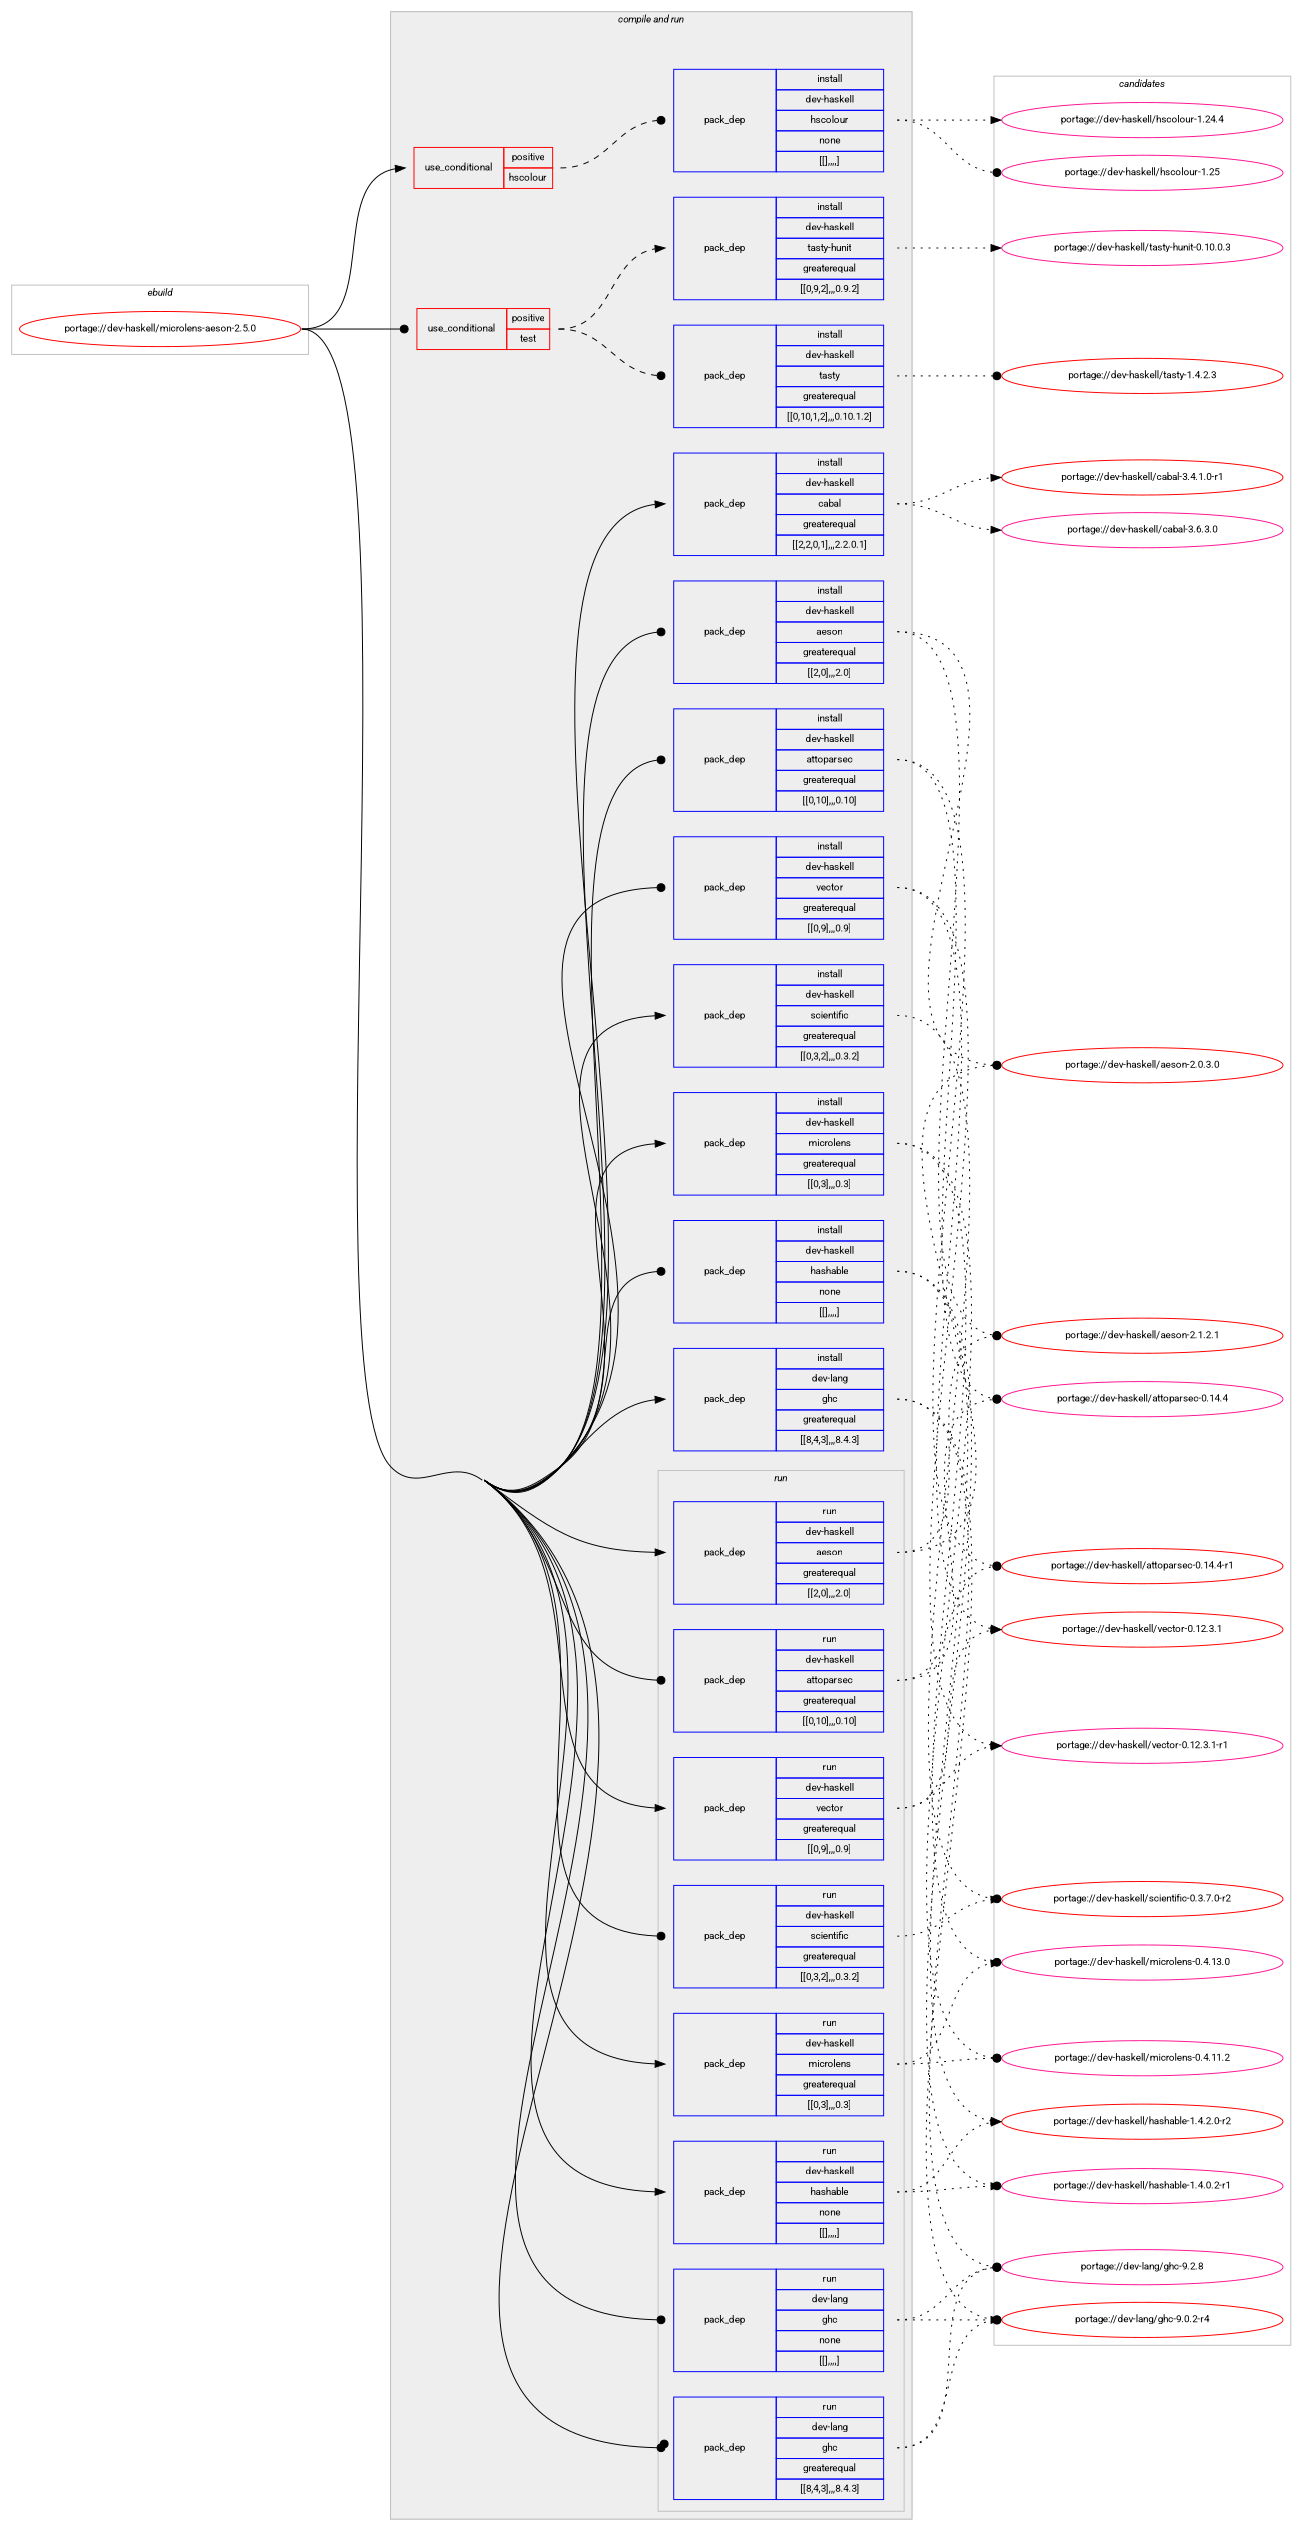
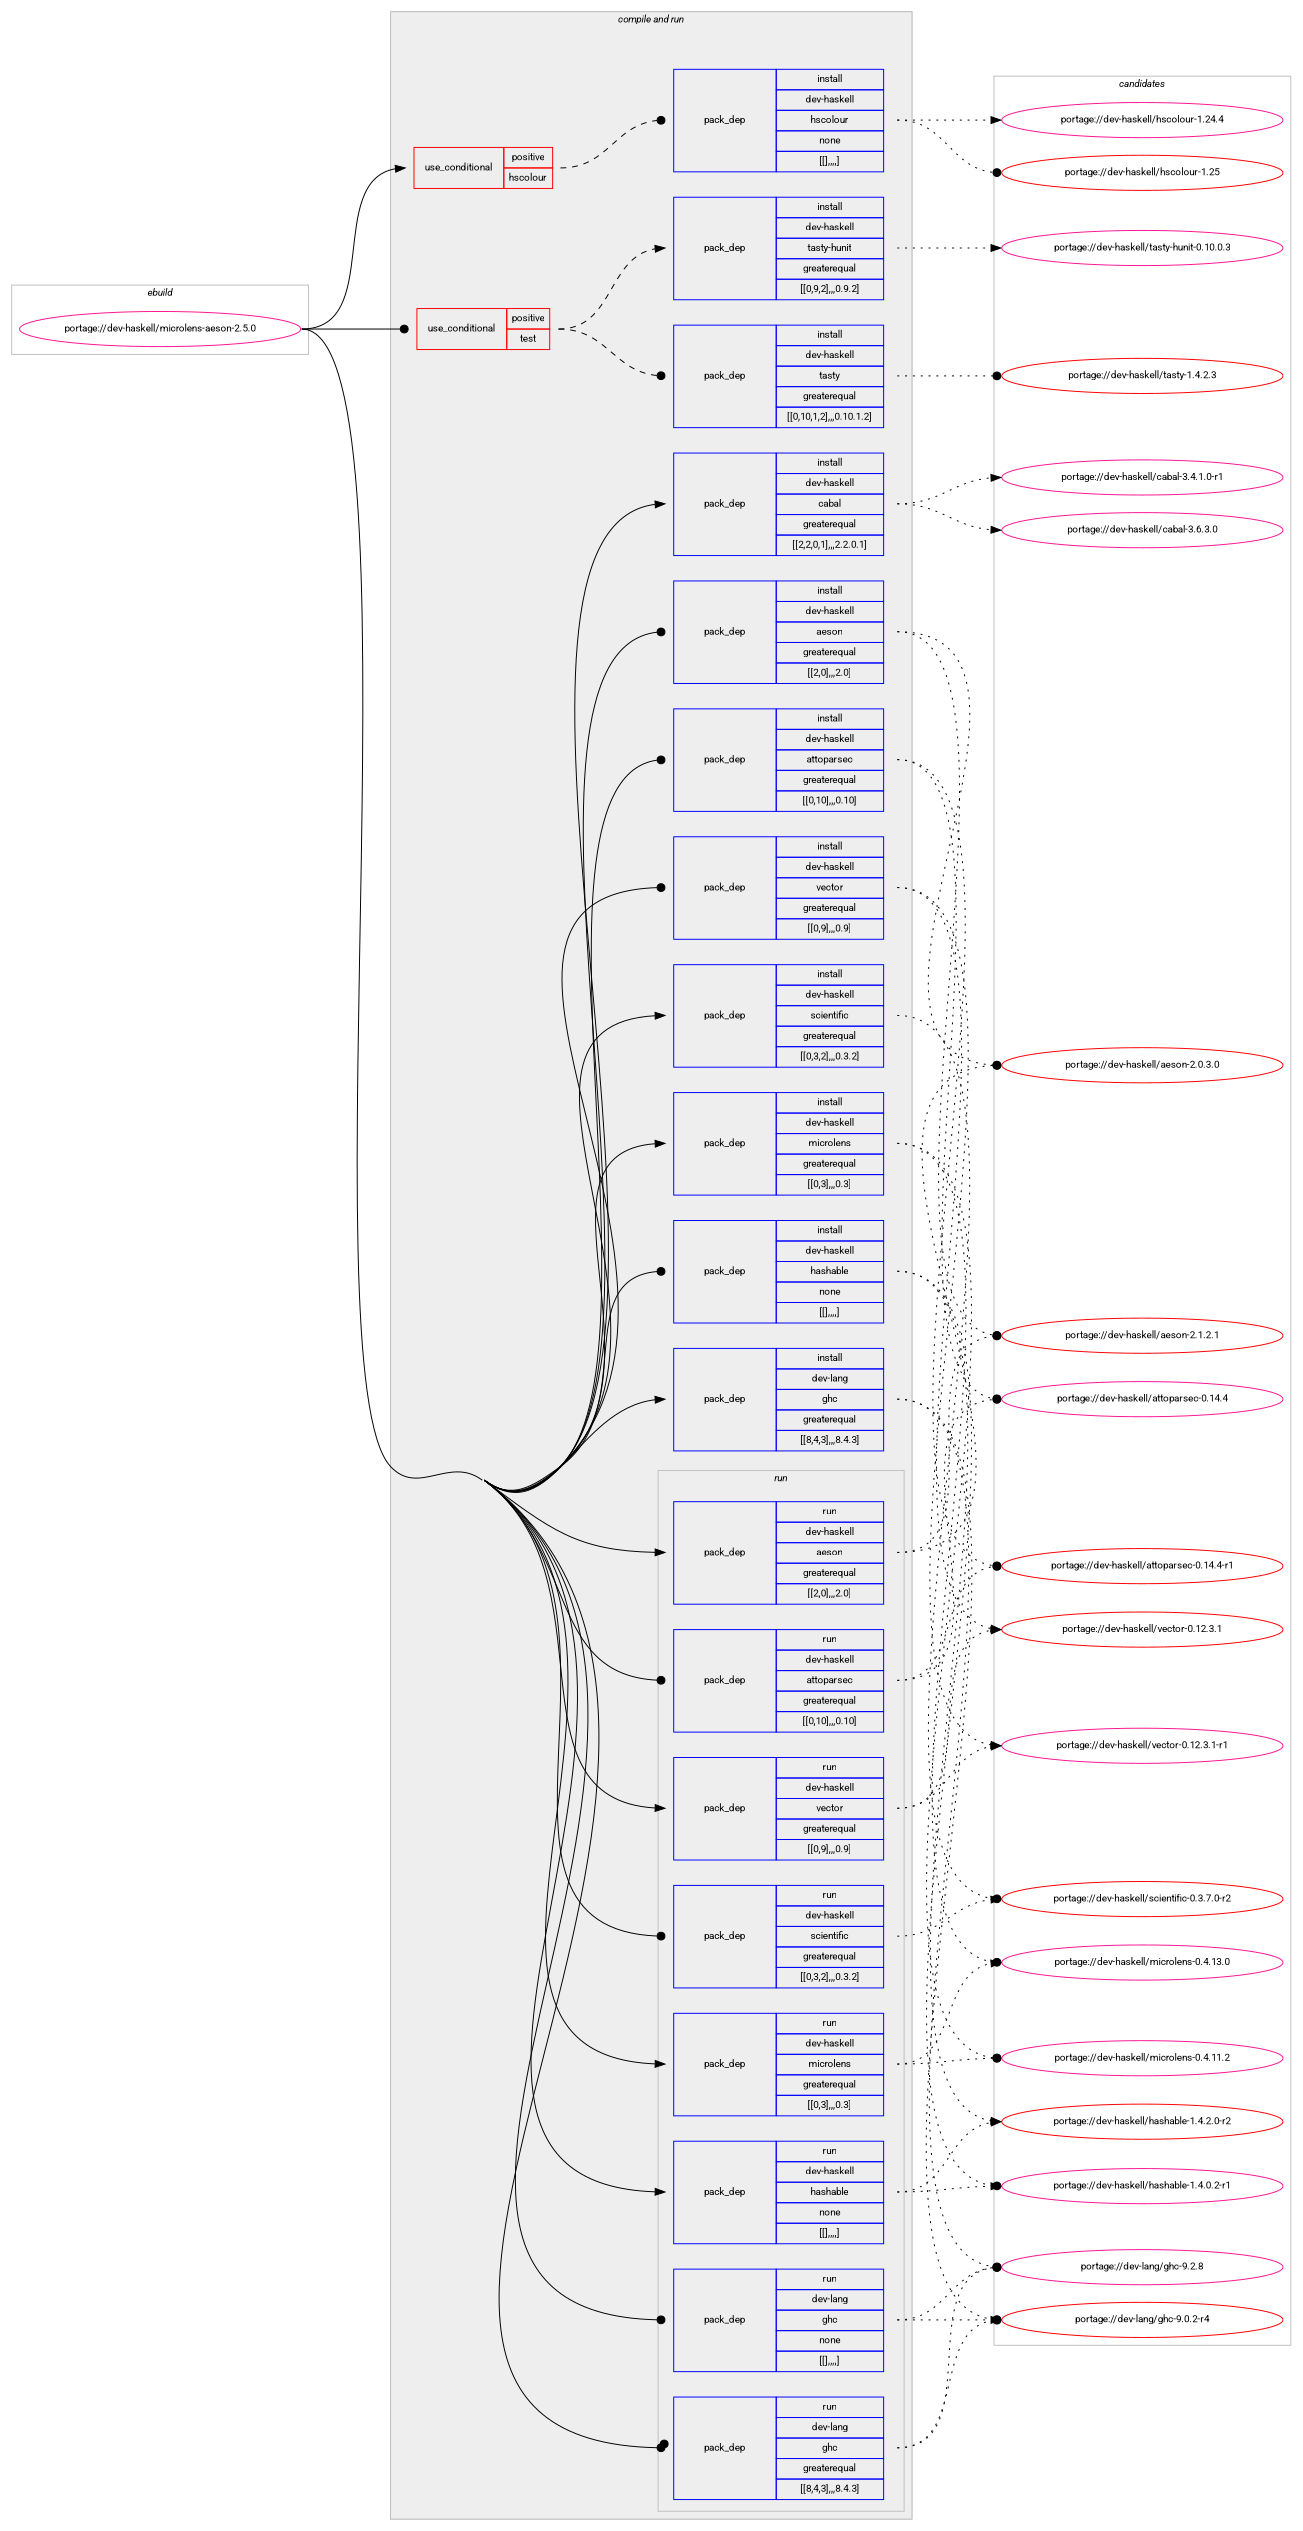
(1142, 173) -> (1142, 173)
(160, 329) -> (160, 329)
(1142, 477) -> (1142, 477)
